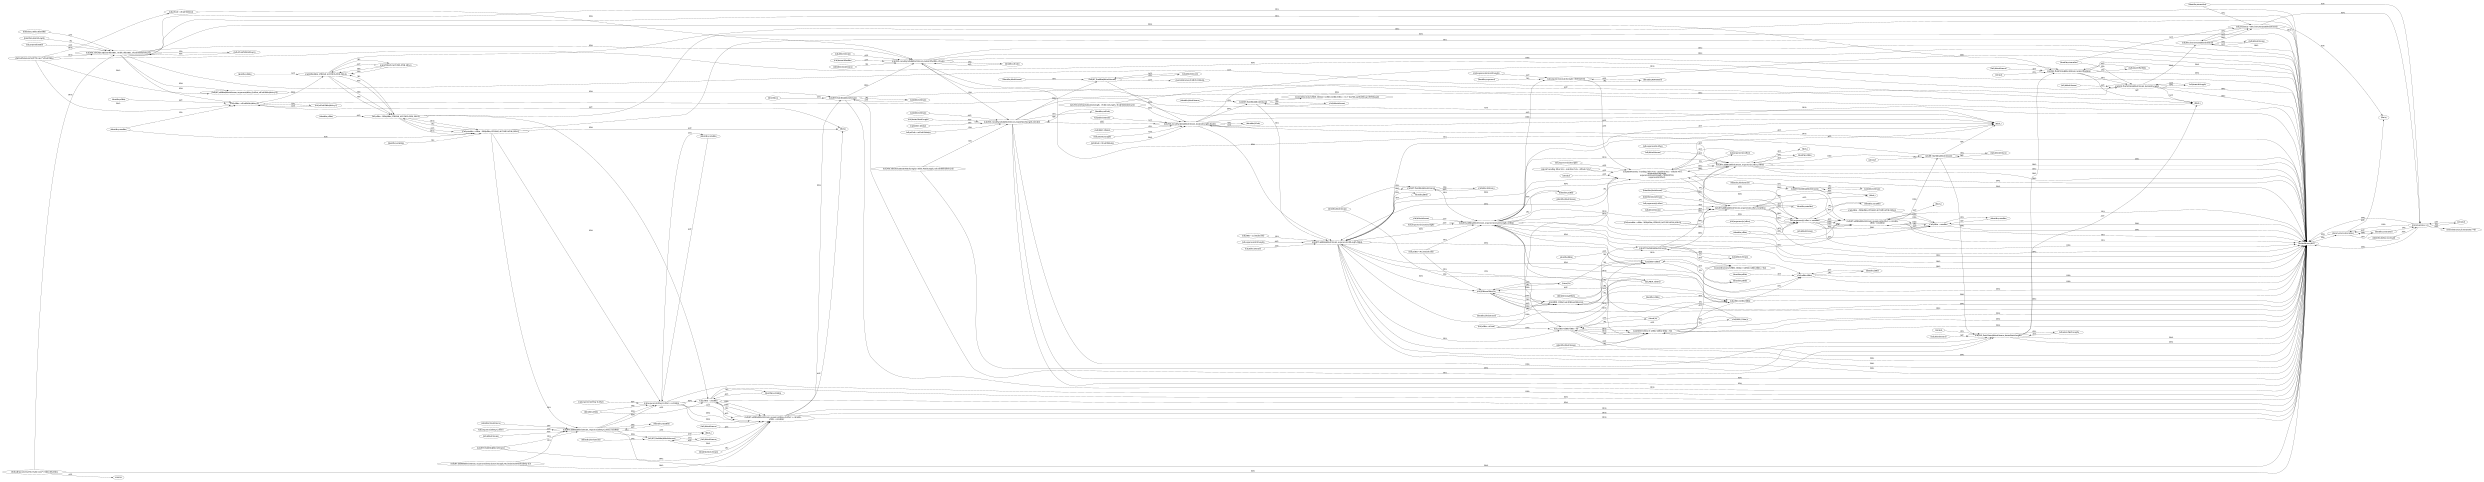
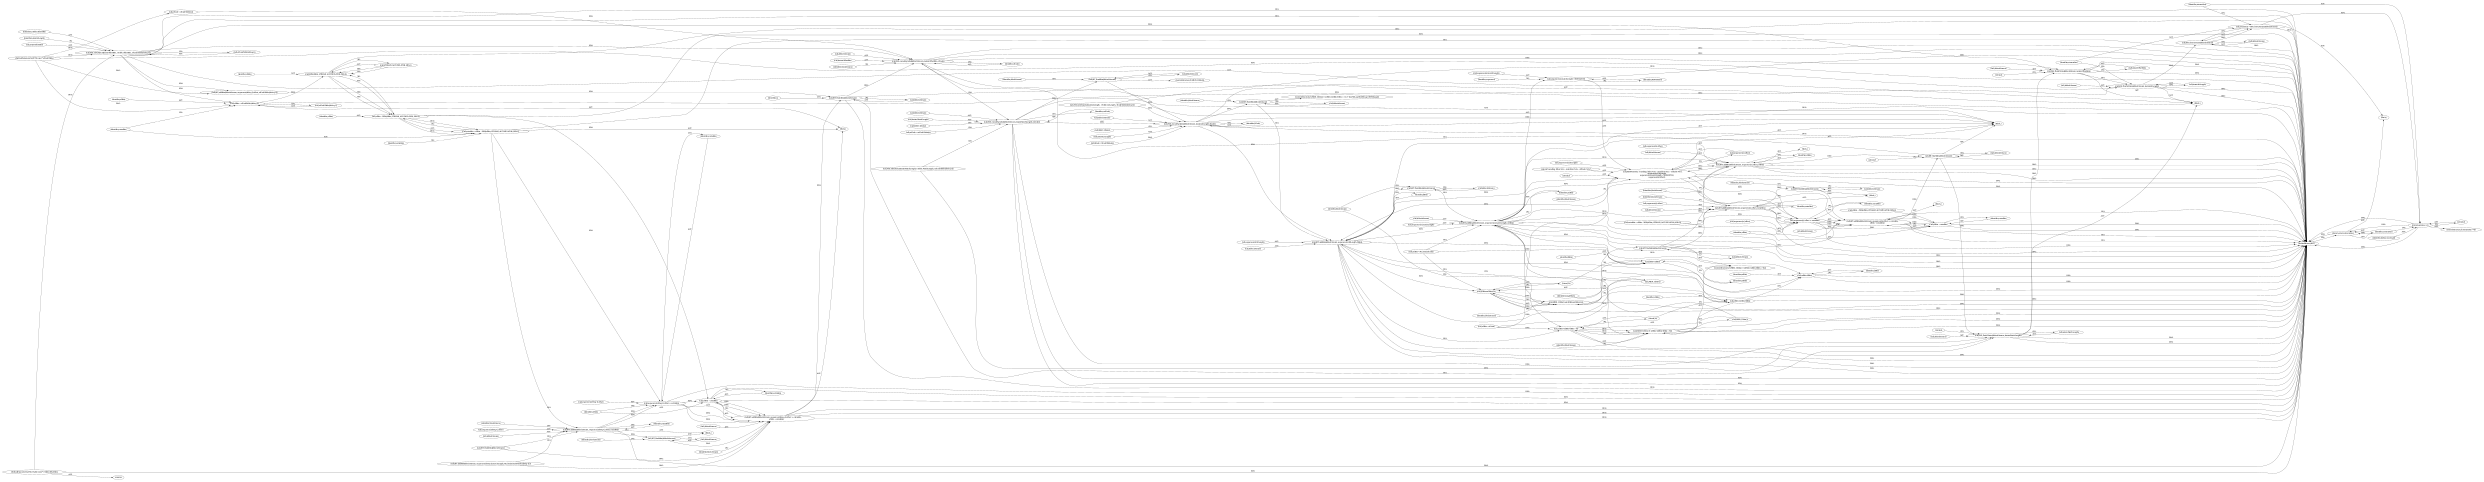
(1253, 236) -> none
(1608, 283) -> (1545, 250)
